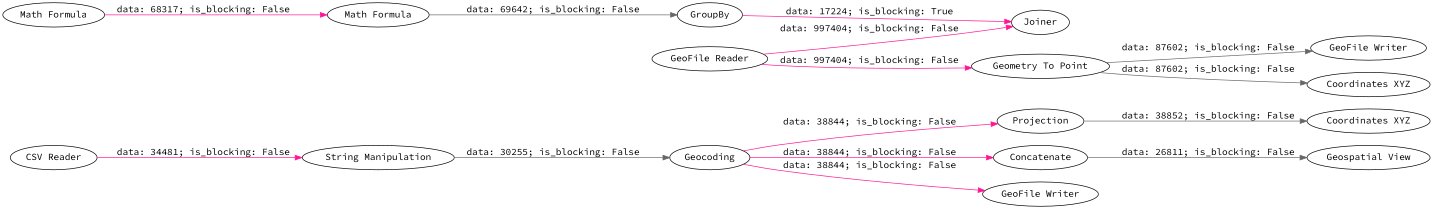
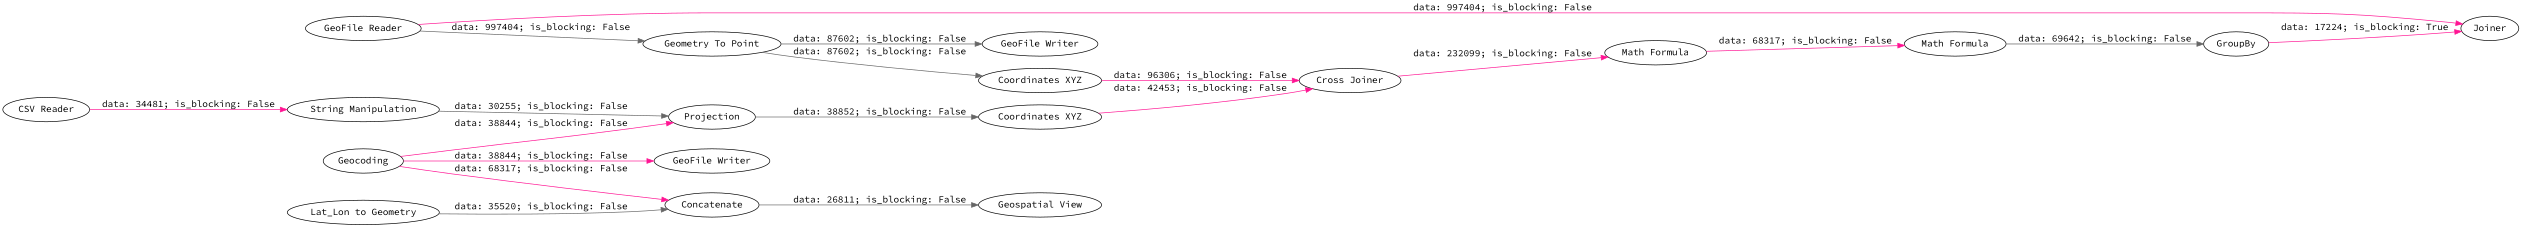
(863, 68) -> (529, 36)
none -> (1350, 80)
(870, 153) -> (541, 169)
(559, 158) -> (550, 114)
none -> (363, 212)
